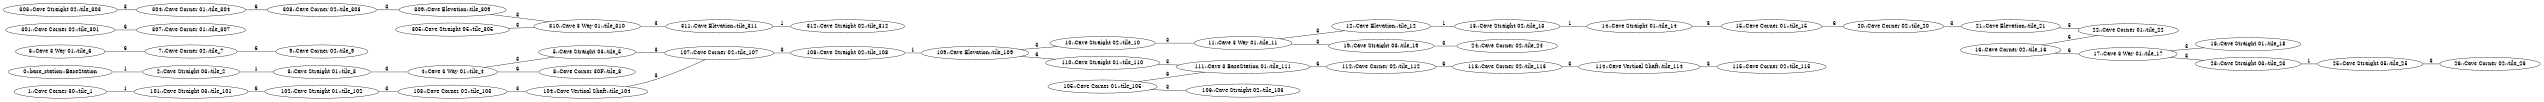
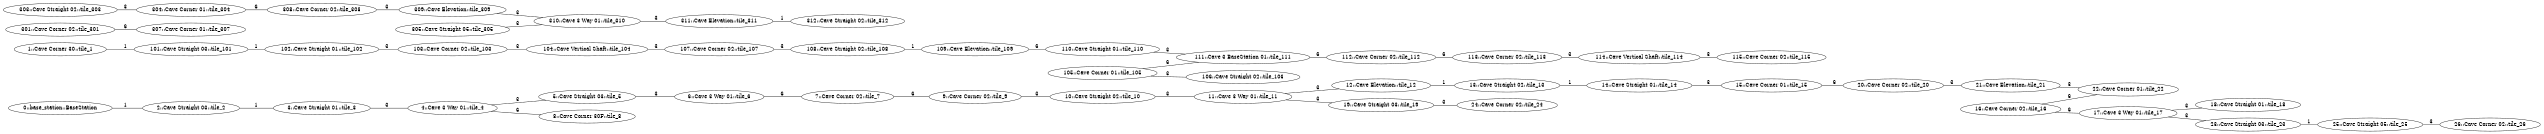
(1039, 48) -> (1036, 97)
(650, 53) -> (655, 97)
(256, 89) -> (256, 47)
